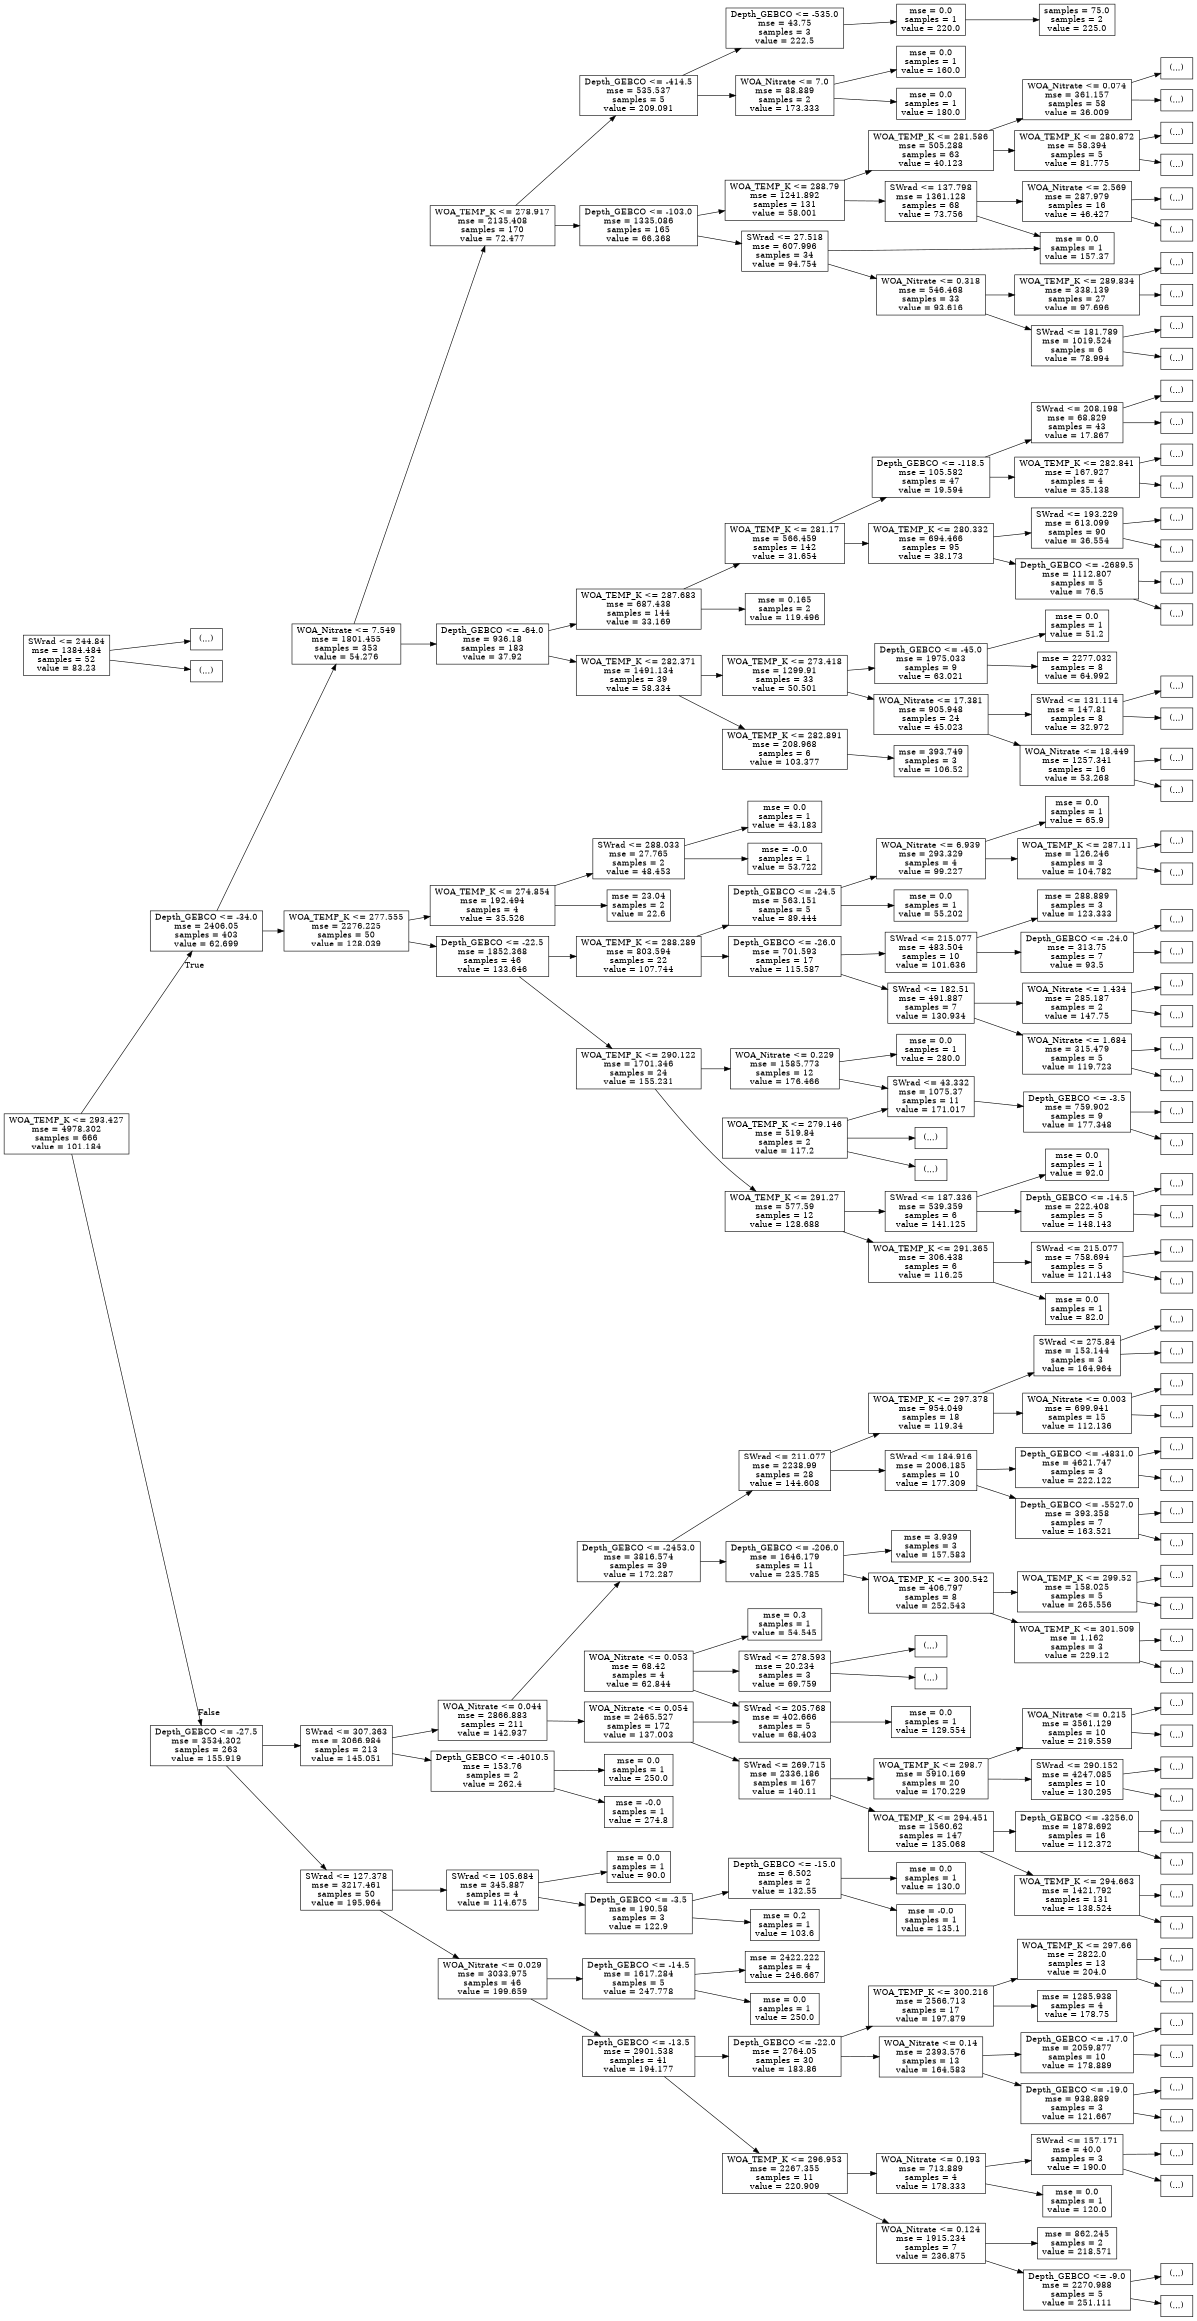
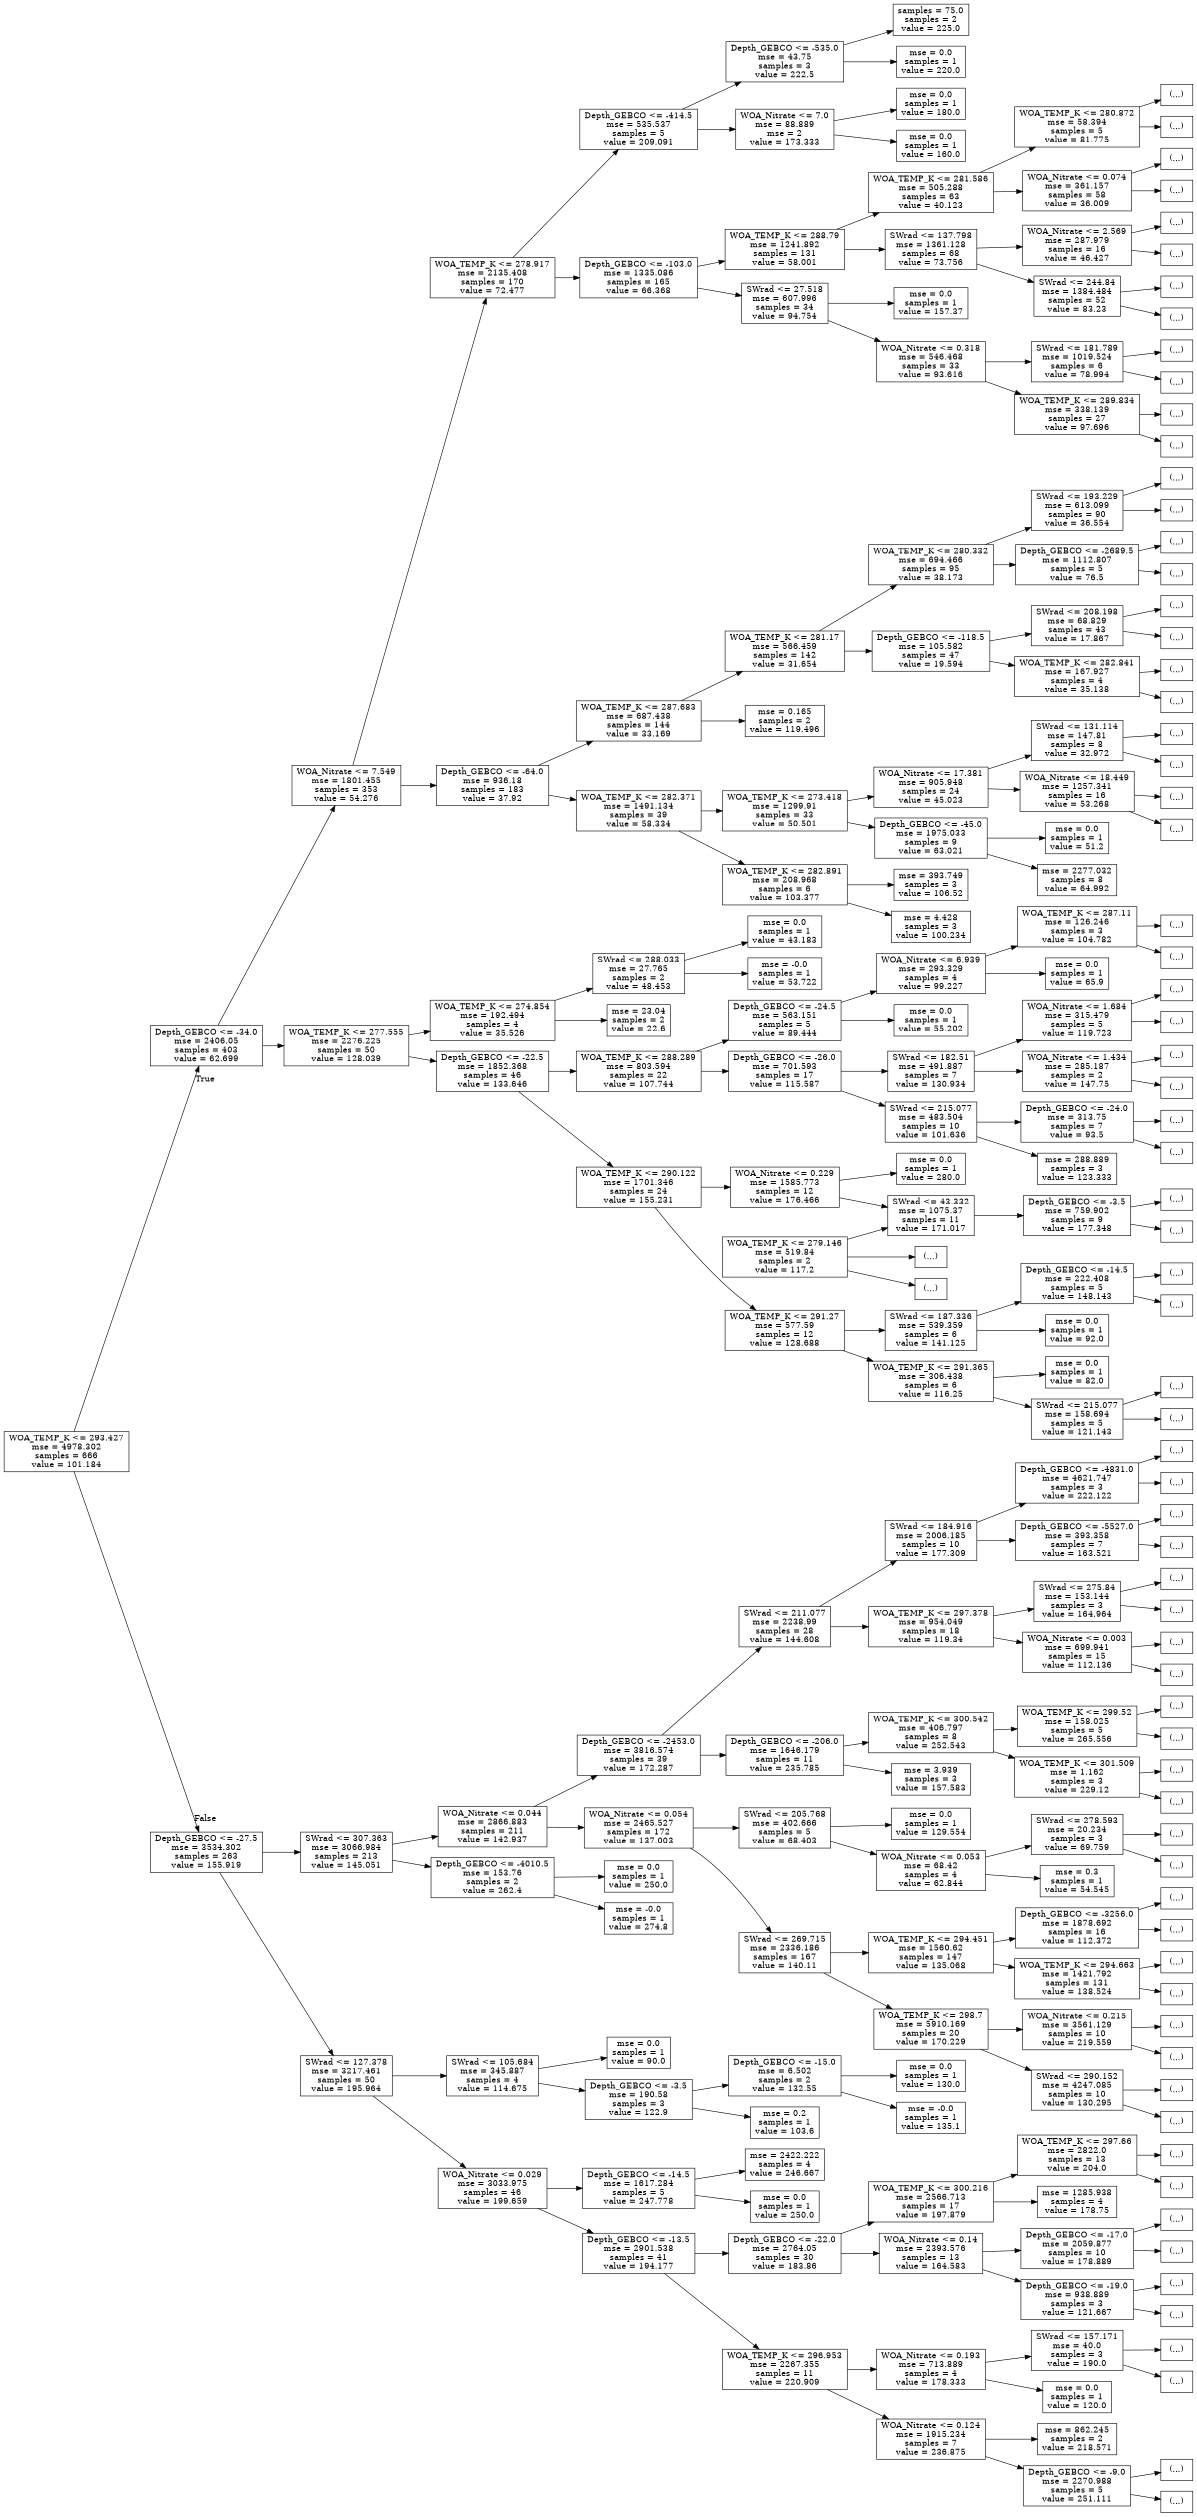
(999, 20) -> (866, 39)
(785, 96) -> (785, 129)
(1006, 225) -> (1002, 272)
none -> (931, 927)
(1077, 1262) -> (1077, 1419)
(713, 1697) -> (851, 1847)
